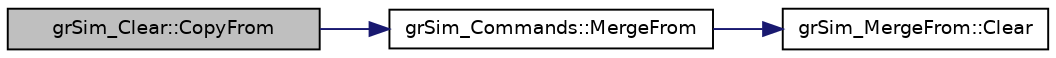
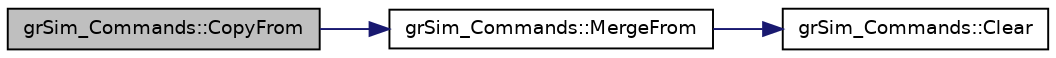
(164, 29) -> (164, 29)
(915, 29) -> (915, 29)
